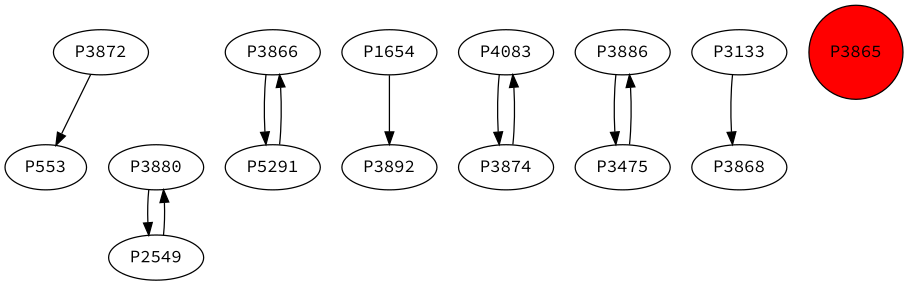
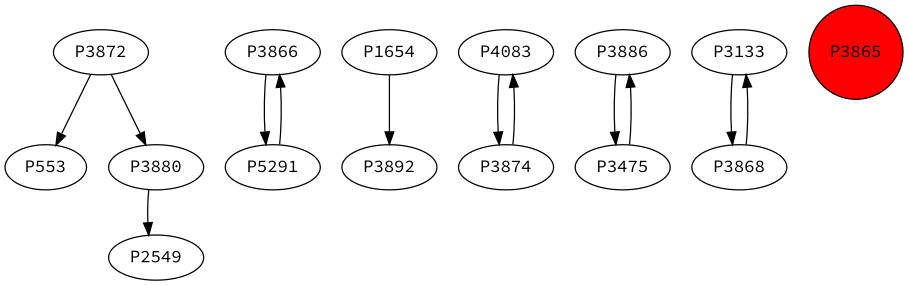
none -> (748, 116)
(165, 219) -> (126, 104)
